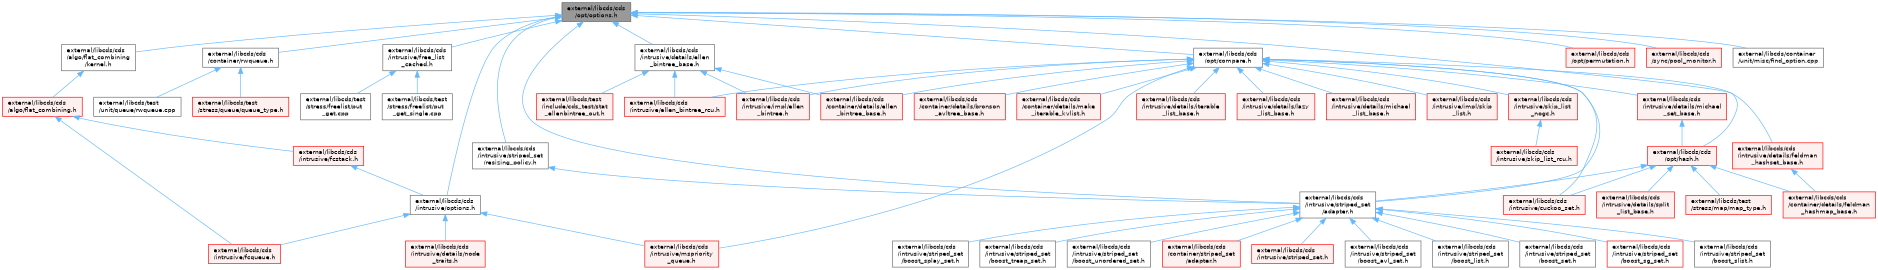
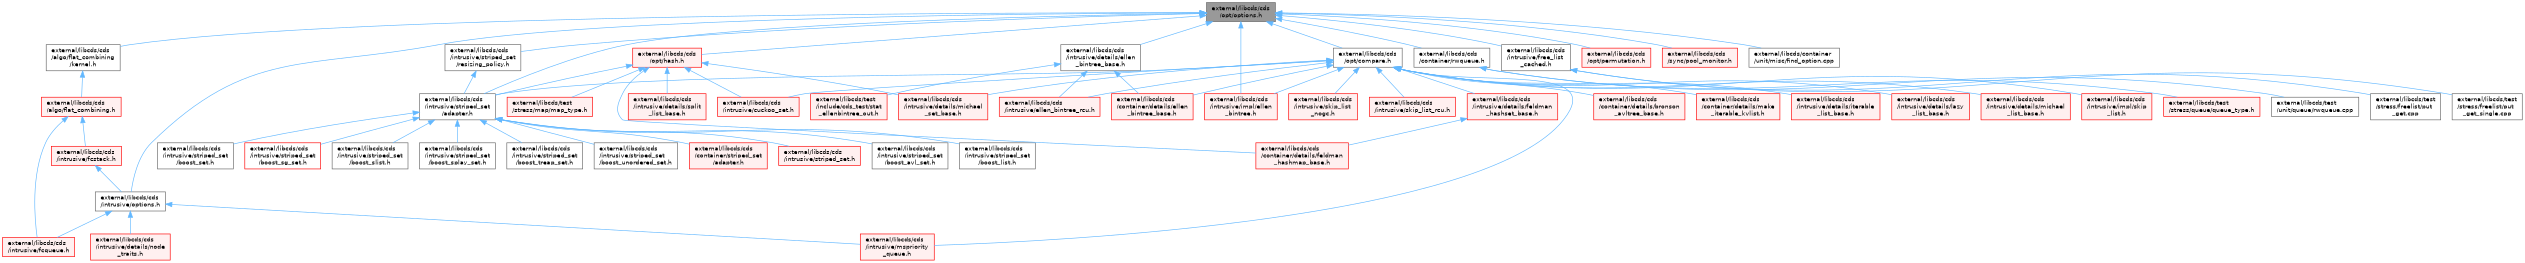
(727, 84) -> (1241, 61)
(1538, 136) -> (1392, 85)
(1682, 136) -> (823, 81)
